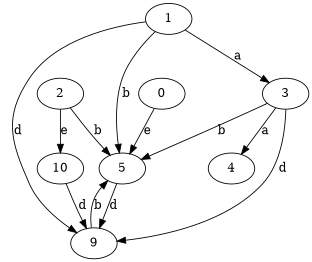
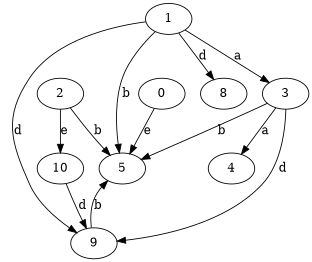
none -> (224, 94)
(110, 202) -> none
